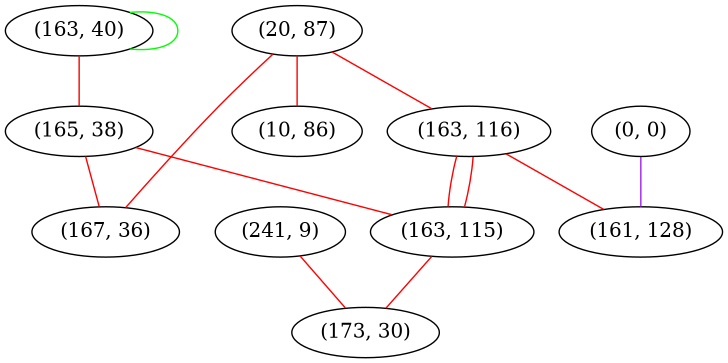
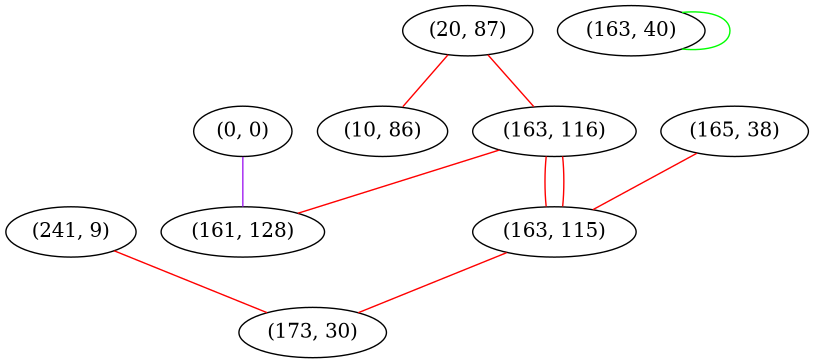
(79, 81) -> none
(106, 232) -> none
